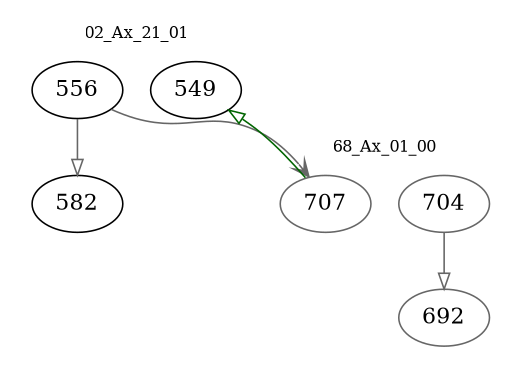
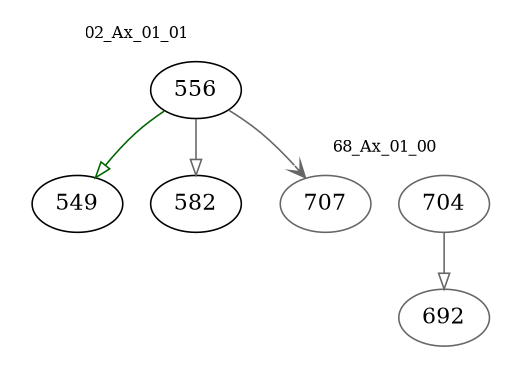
(137, 34) -> (137, 34)
(276, 146) -> (133, 136)
